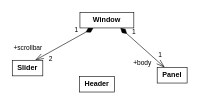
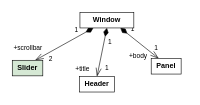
none -> (102, 55)
(28, 68) -> (28, 68)
(173, 75) -> (167, 66)
